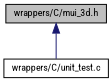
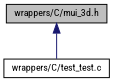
(56, 68) -> (57, 68)
